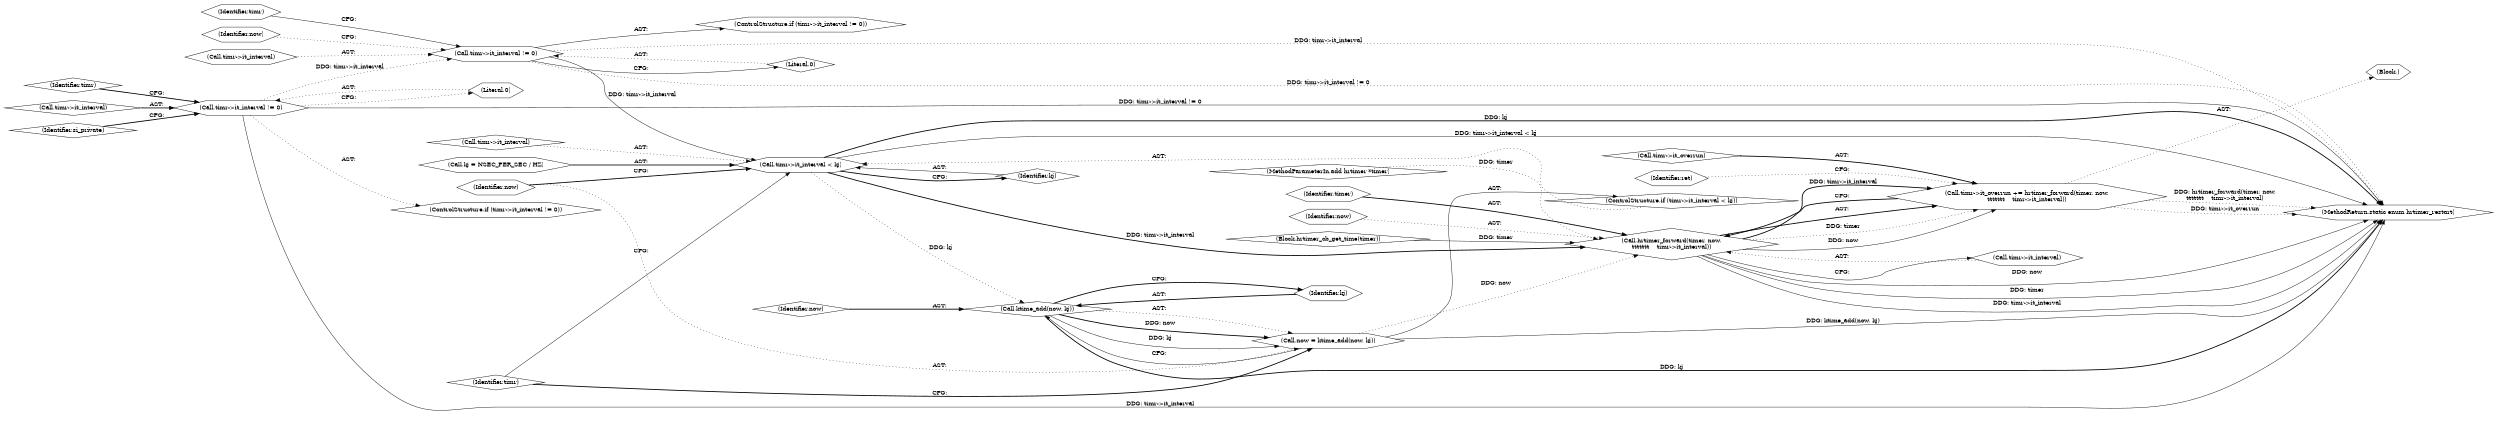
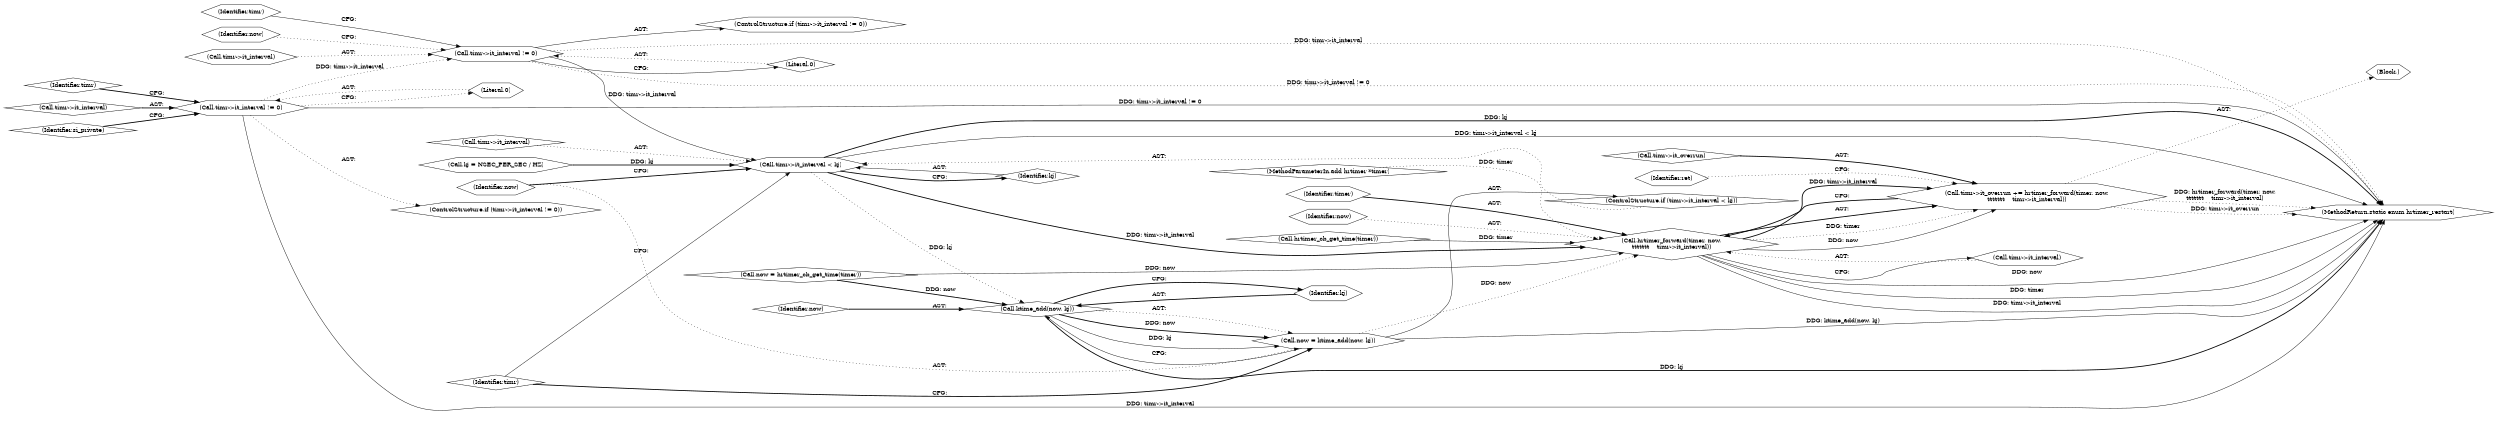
(642, 162) -> (642, 162)
(1328, 239) -> (1328, 239)
none -> (801, 275)
